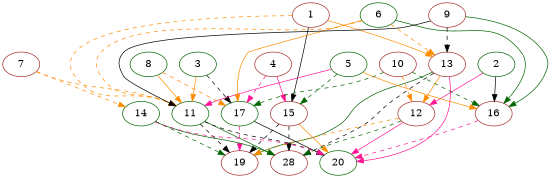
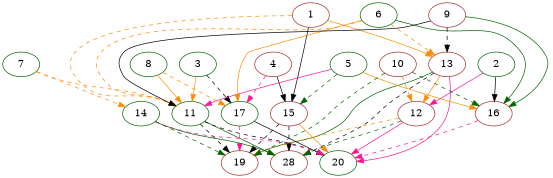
(21, 64) -> (21, 64)
(280, 87) -> (280, 87)
(329, 88) -> (325, 117)
